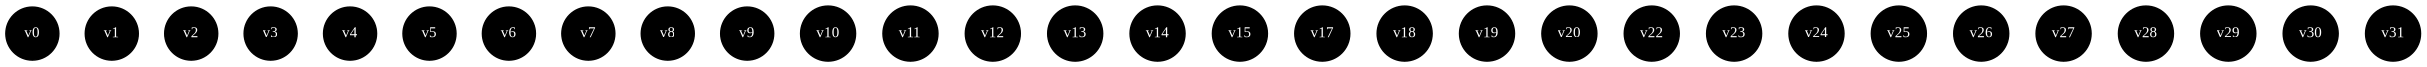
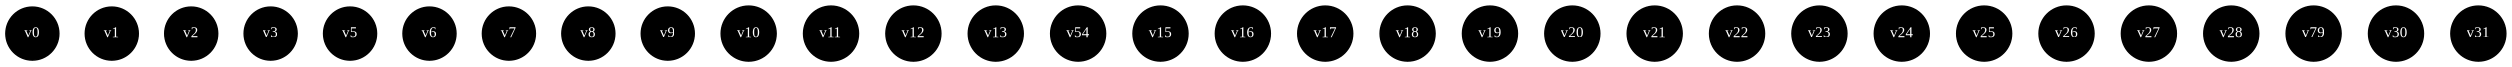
(350, 34) -> none
(1158, 34) -> (1078, 34)
none -> (1243, 34)
none -> (1655, 34)
(2228, 34) -> (2314, 34)
